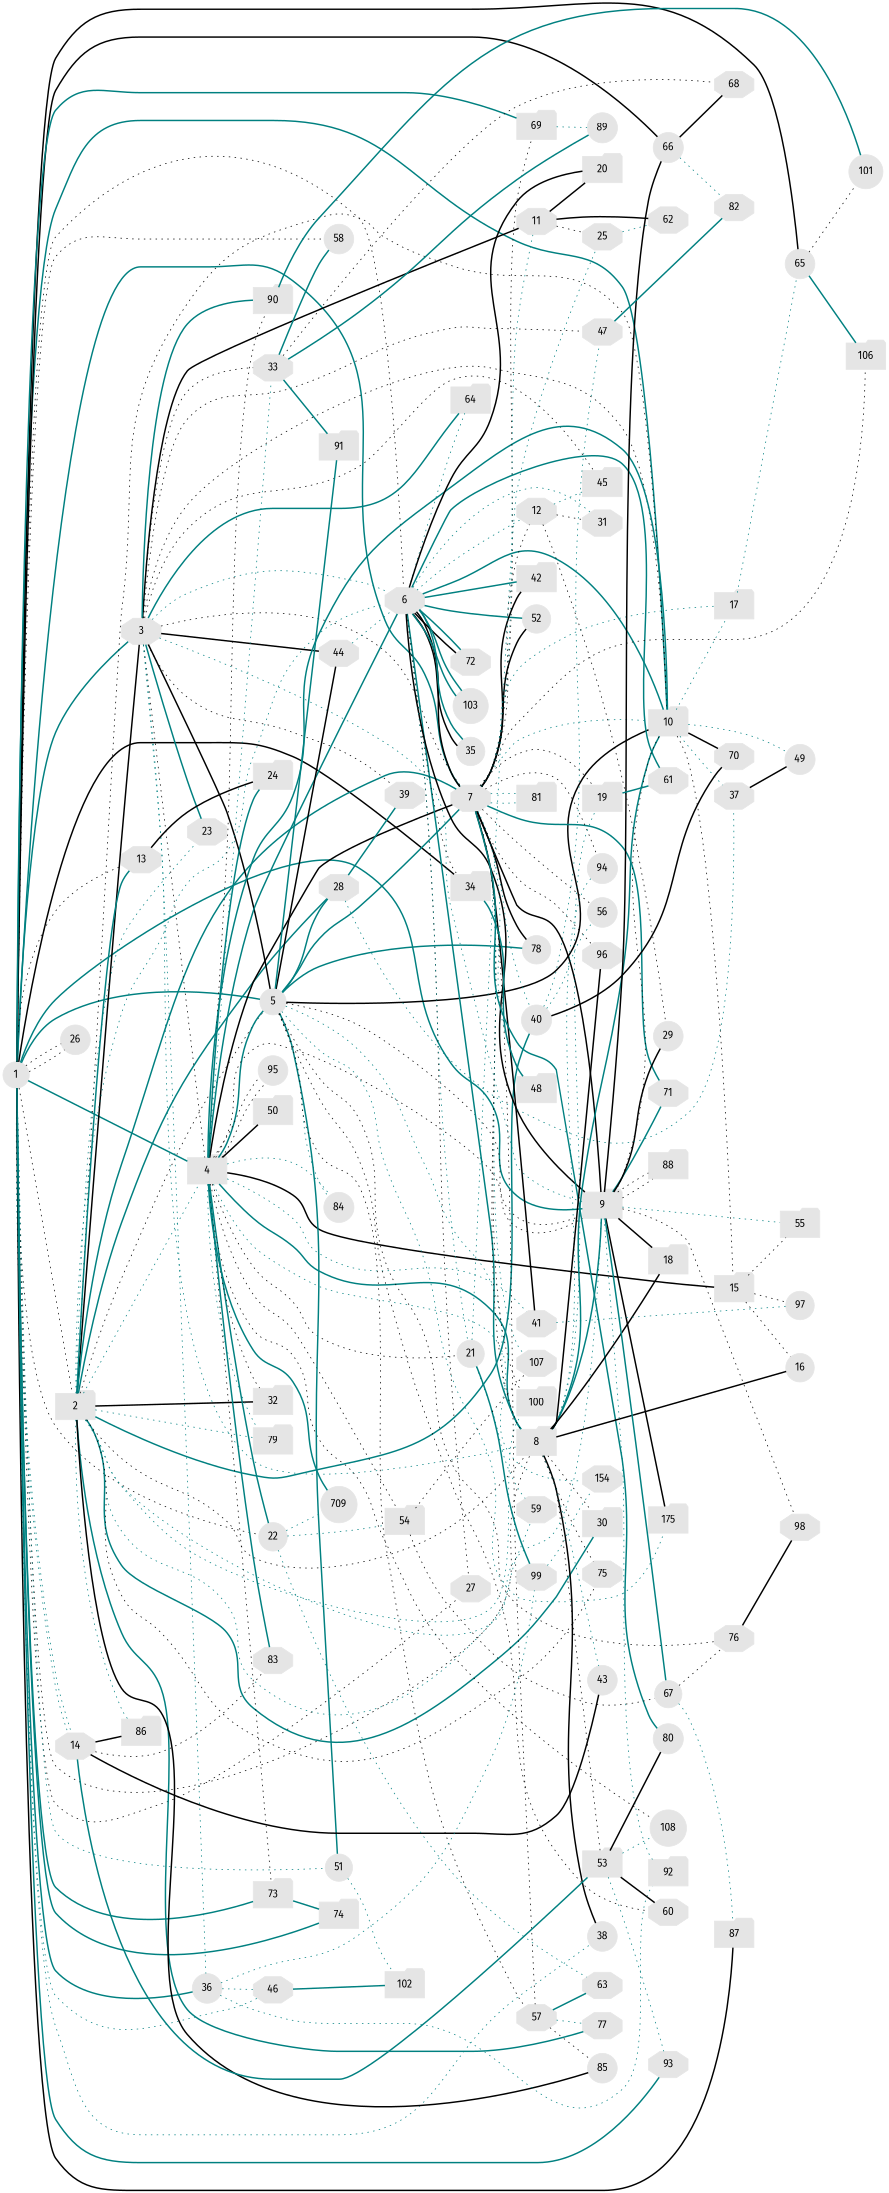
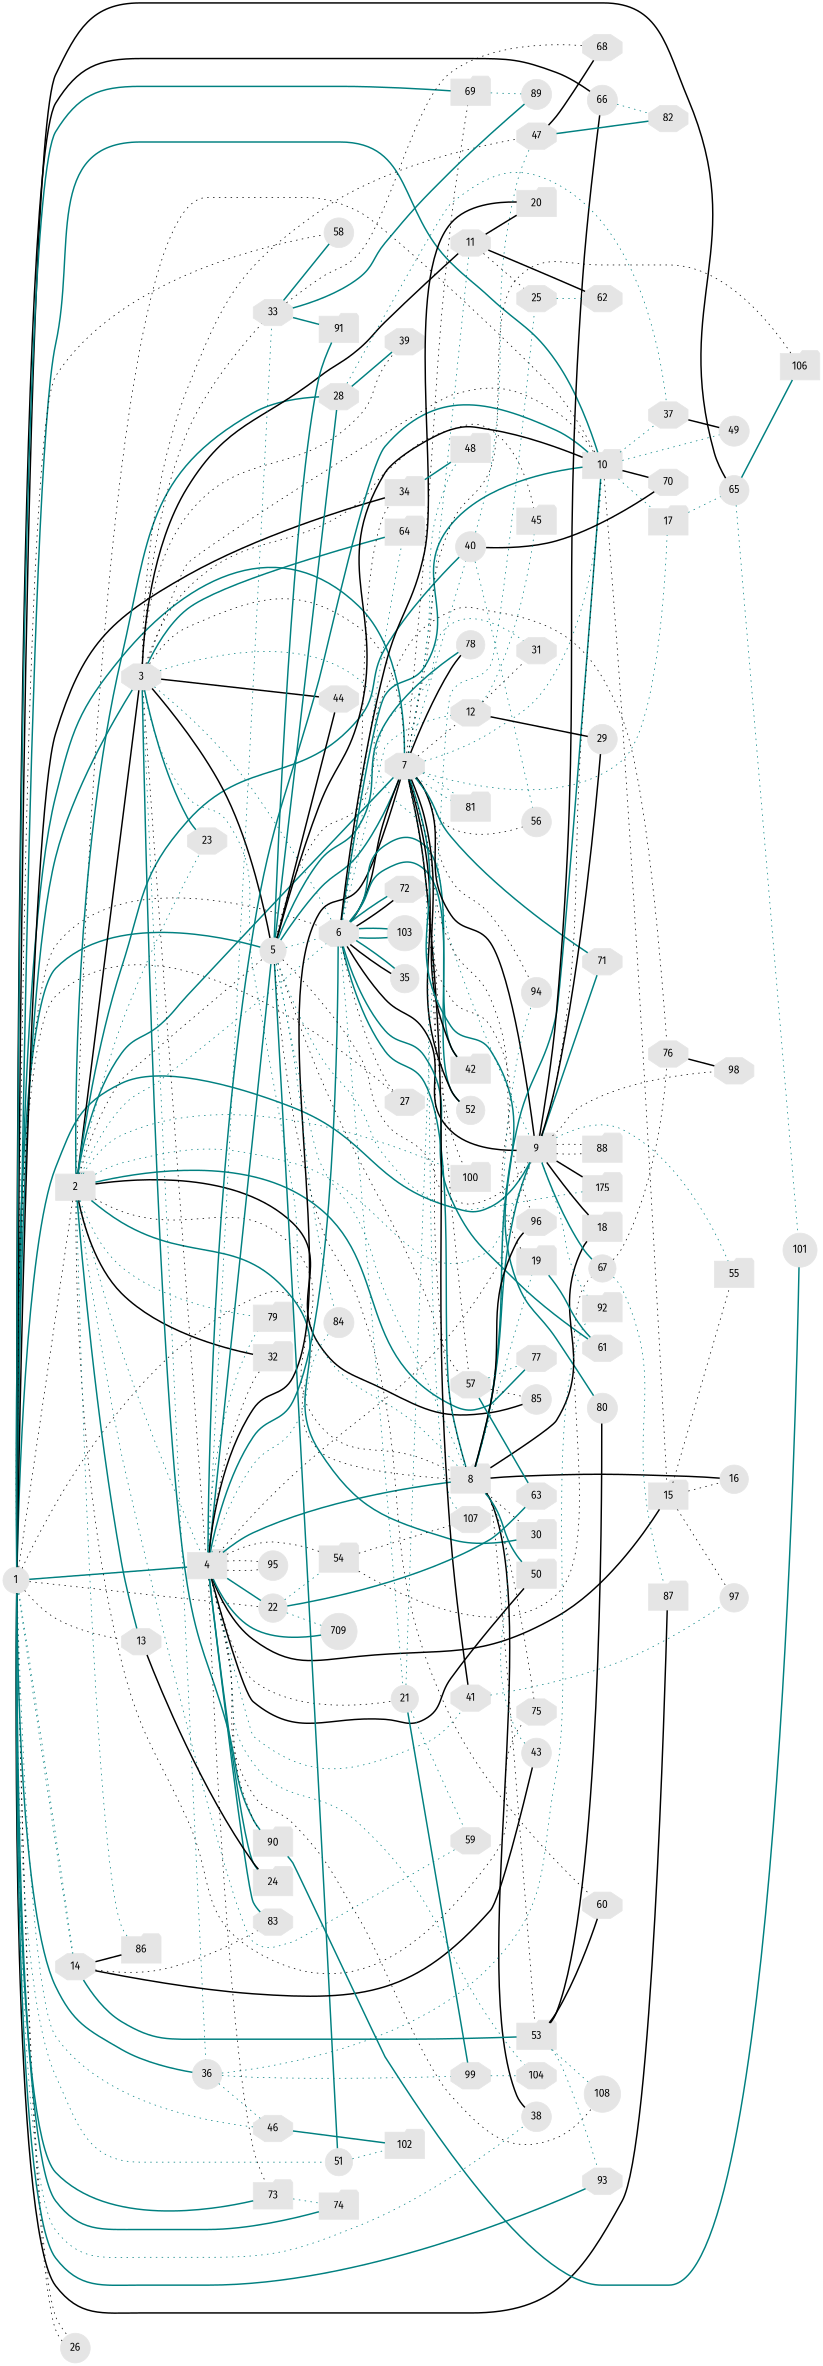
(701, 116) -> (572, 94)
(832, 219) -> (767, 869)
(372, 627) -> (302, 943)
(620, 769) -> (539, 727)
(602, 1479) -> (537, 2076)
none -> (511, 1546)
(394, 1793) -> (414, 1574)
(306, 1905) -> (306, 2201)
